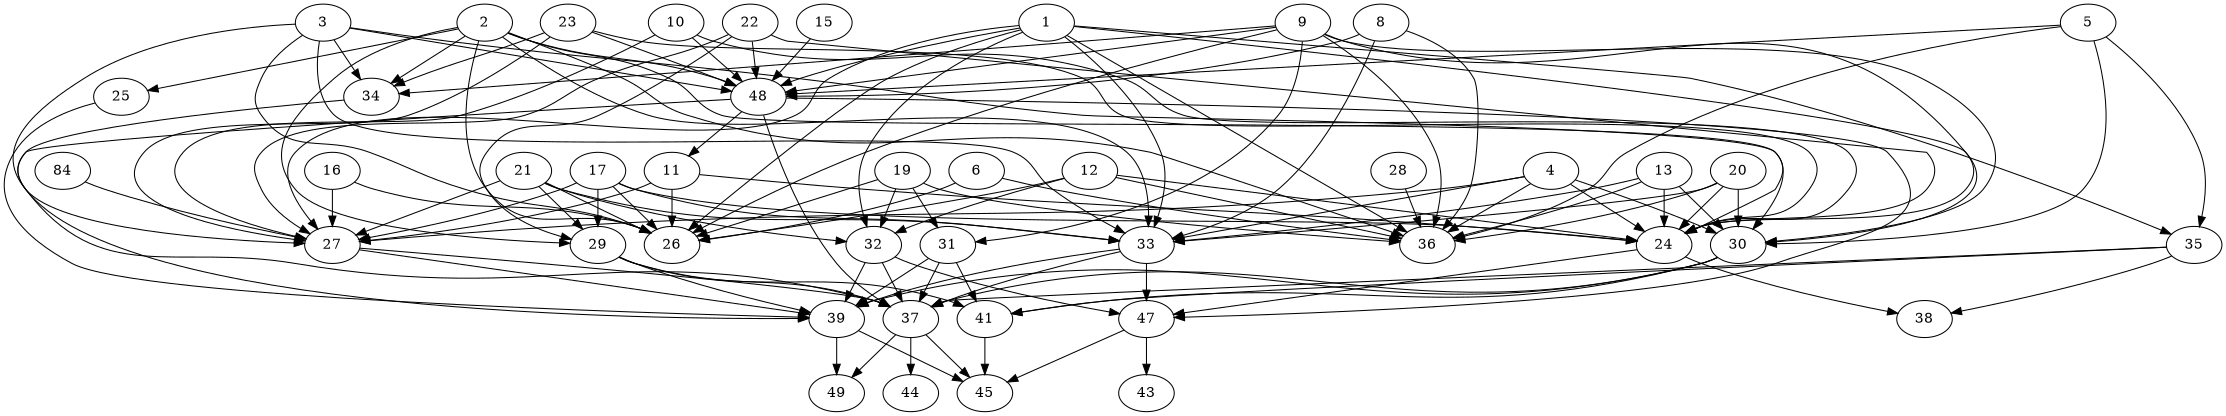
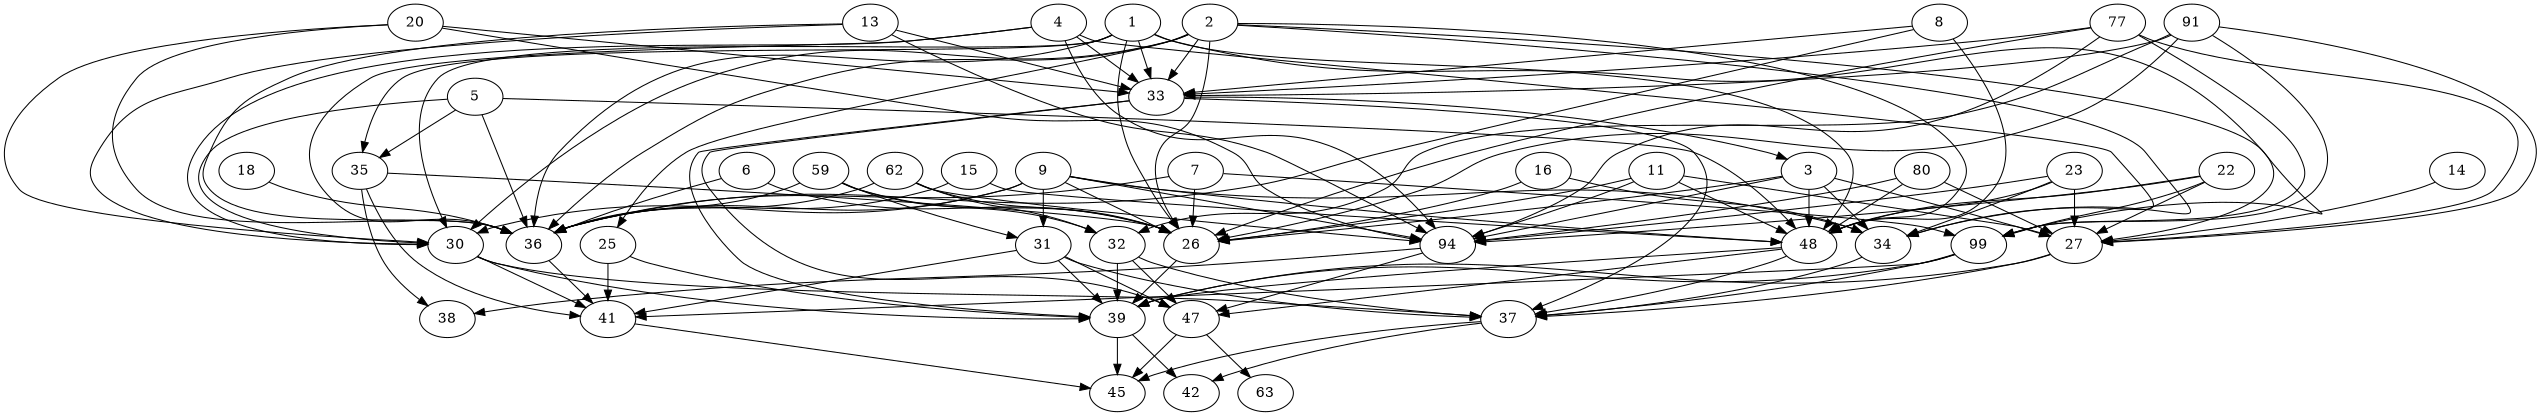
(676, 23) -> (1922, 171)
(898, 109) -> none
(714, 135) -> (1728, 206)
(675, 142) -> (1483, 109)
(63, 171) -> (2457, 171)
(524, 171) -> (2192, 23)
(598, 171) -> (2118, 23)
(903, 171) -> (821, 171)
(1090, 171) -> (895, 171)
none -> (1196, 171)
(1399, 171) -> (247, 171)
(332, 203) -> (1711, 202)
none -> (757, 208)
(659, 222) -> (1815, 113)
(598, 245) -> (1979, 245)
(1664, 245) -> (1448, 245)
none -> (608, 272)
(1554, 273) -> (736, 192)
none -> (1161, 276)
none -> (1110, 279)
none -> (576, 287)
(837, 393) -> (1191, 393)
(911, 393) -> none
(1146, 393) -> (1266, 393)
